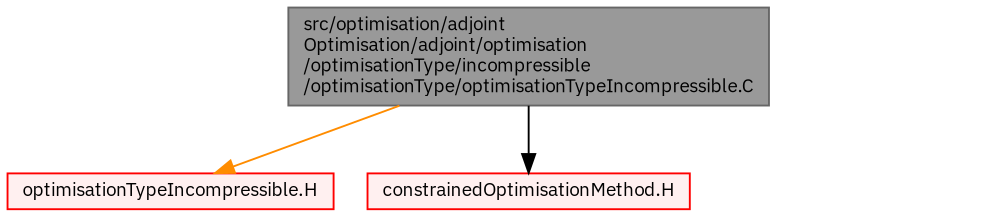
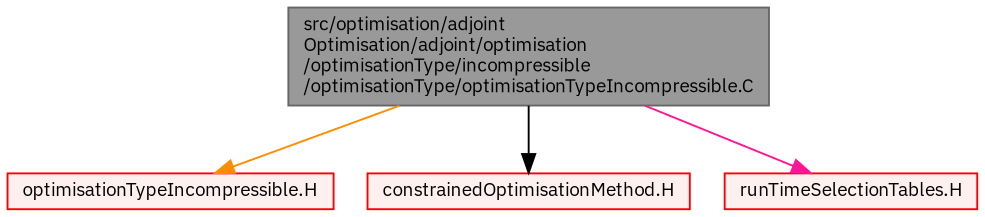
none -> (851, 191)
